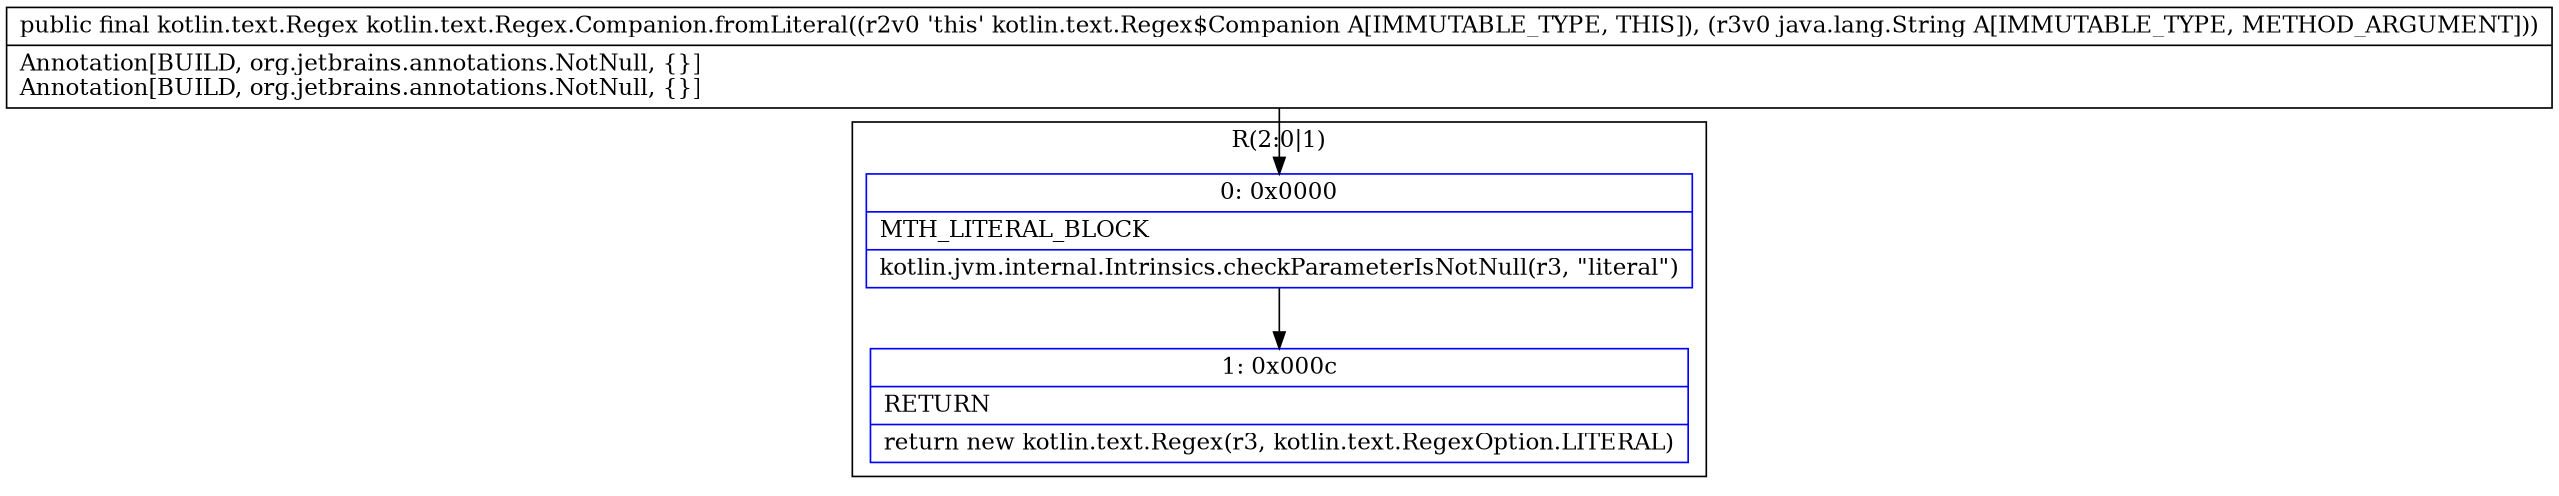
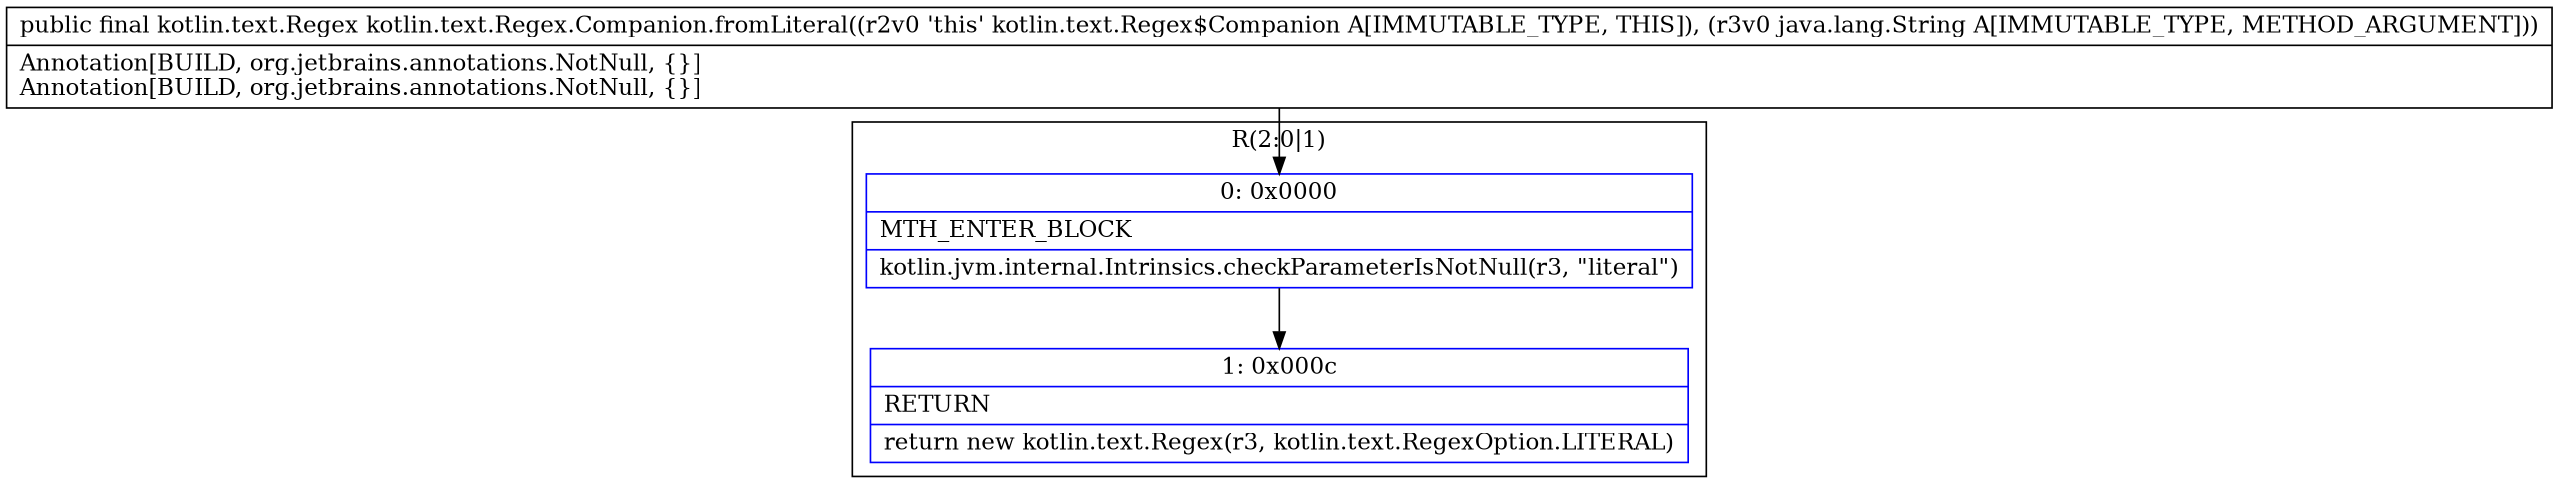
(1015, 230) -> (1006, 230)
